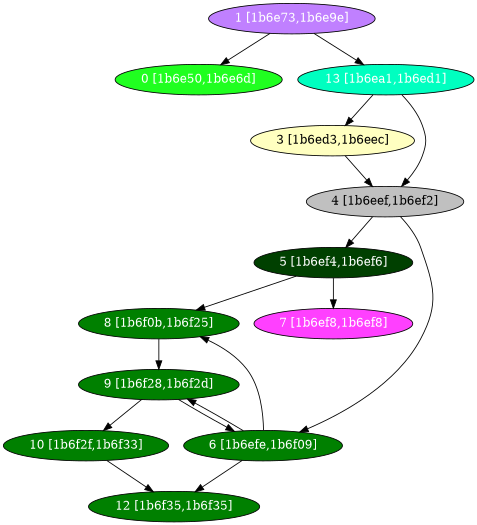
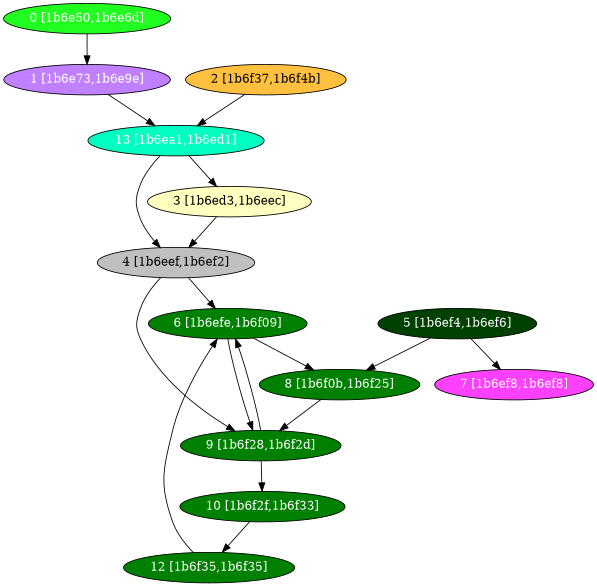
(249, 47) -> (87, 45)
none -> (266, 80)
(362, 229) -> (155, 363)
(222, 474) -> (168, 449)
